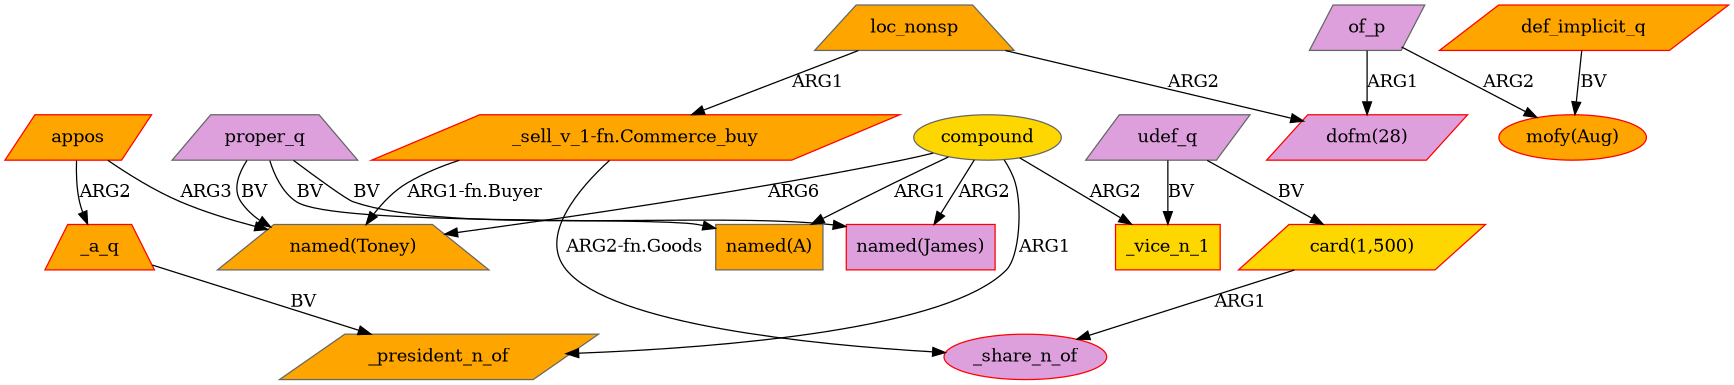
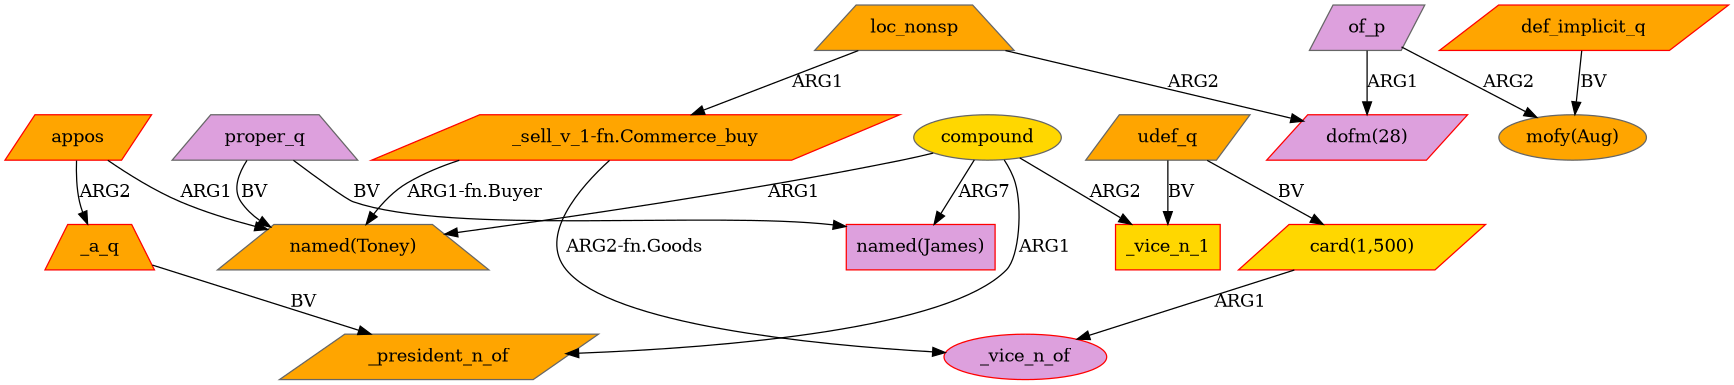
(1168, 137) -> (1168, 137)
(1573, 137) -> (1573, 137)
(206, 192) -> (206, 192)
(794, 192) -> (794, 192)
(984, 192) -> (984, 192)
(769, 247) -> none
(1025, 357) -> (1025, 357)
